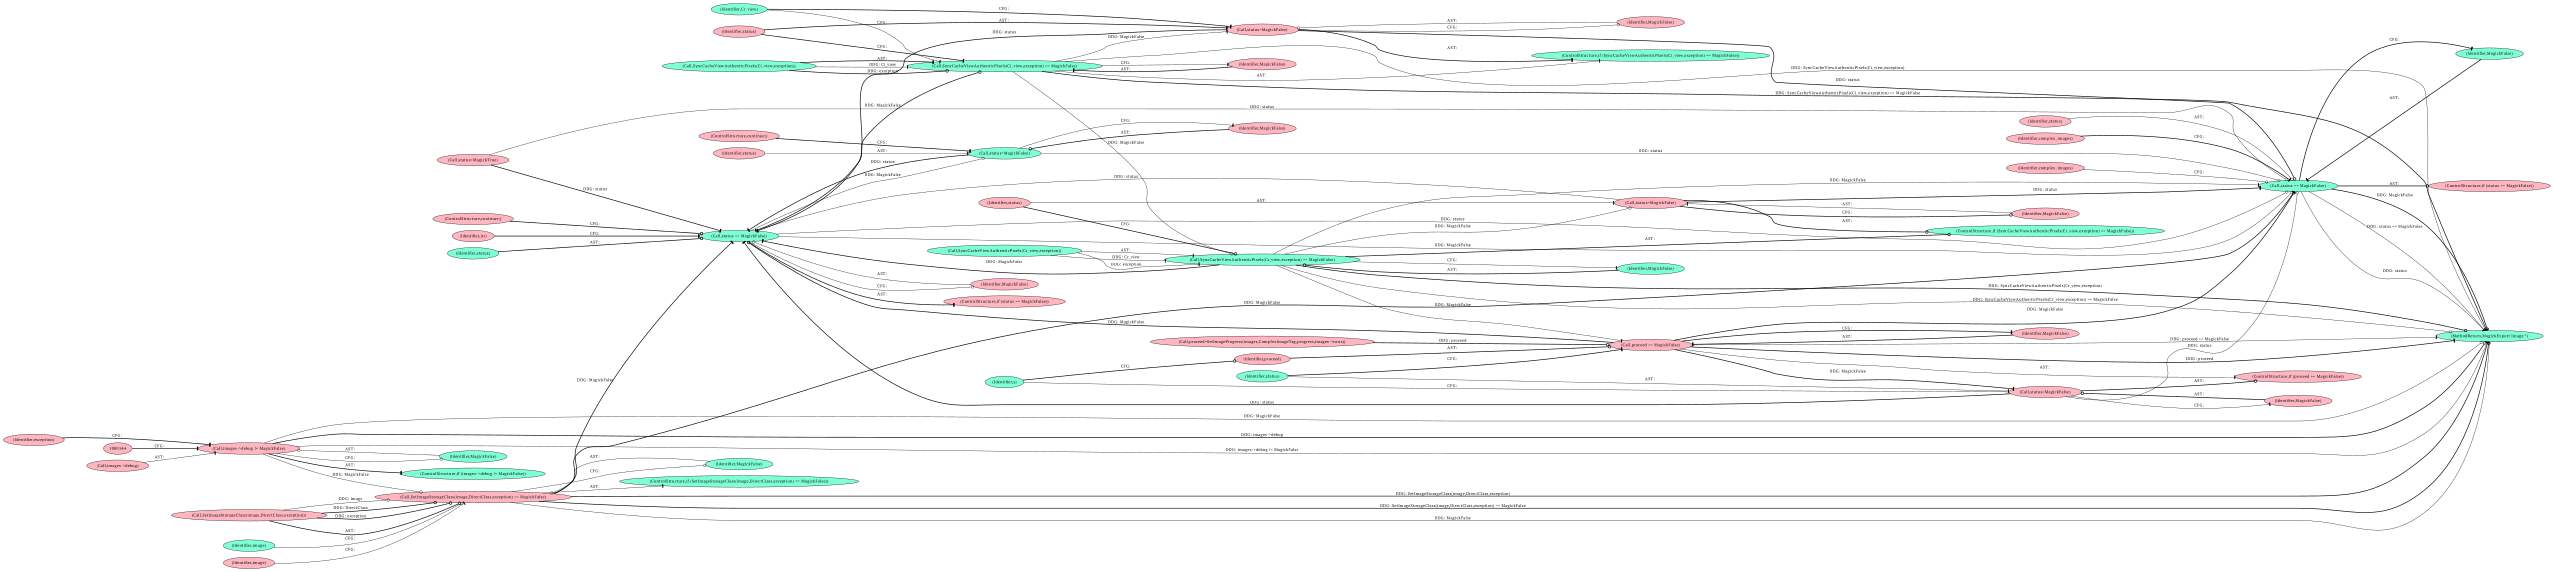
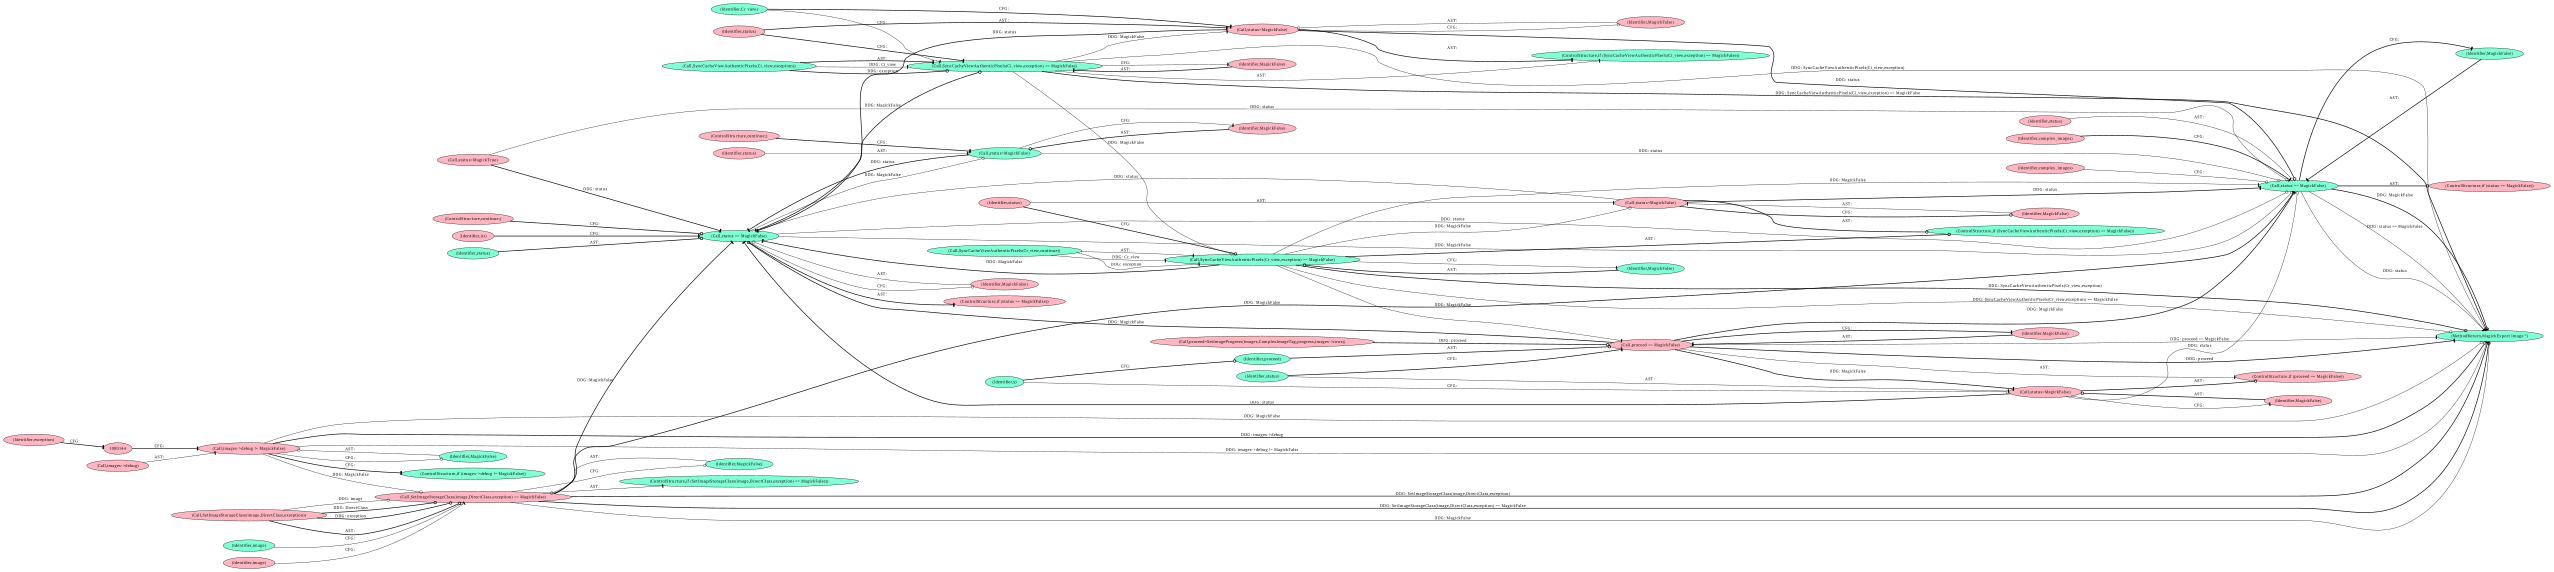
(1005, 251) -> (1005, 251)
(1262, 359) -> (1262, 359)
(136, 439) -> (81, 445)
(351, 465) -> (351, 465)
